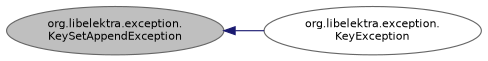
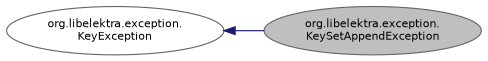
(250, 31) -> (250, 31)
